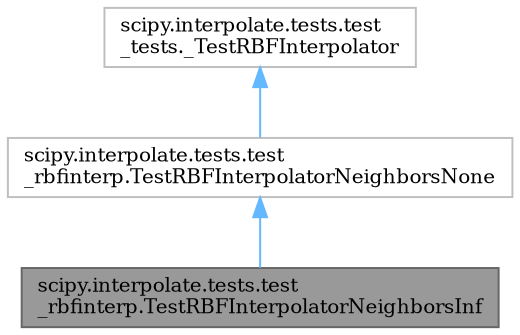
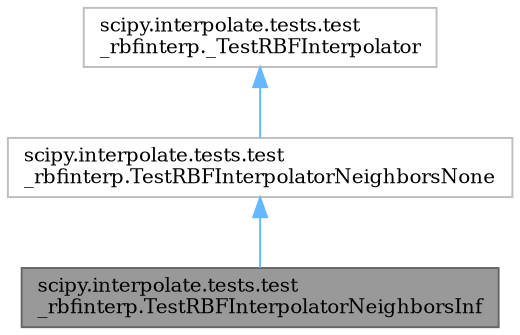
(260, 37) -> (260, 37)
